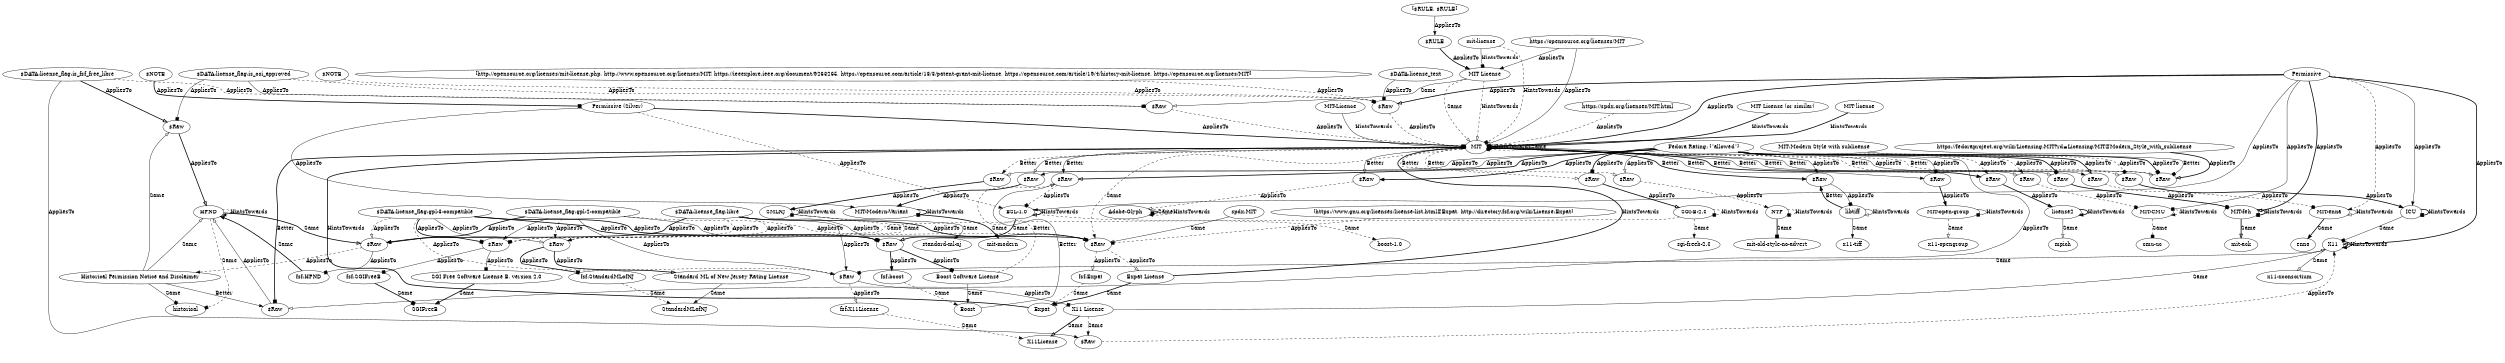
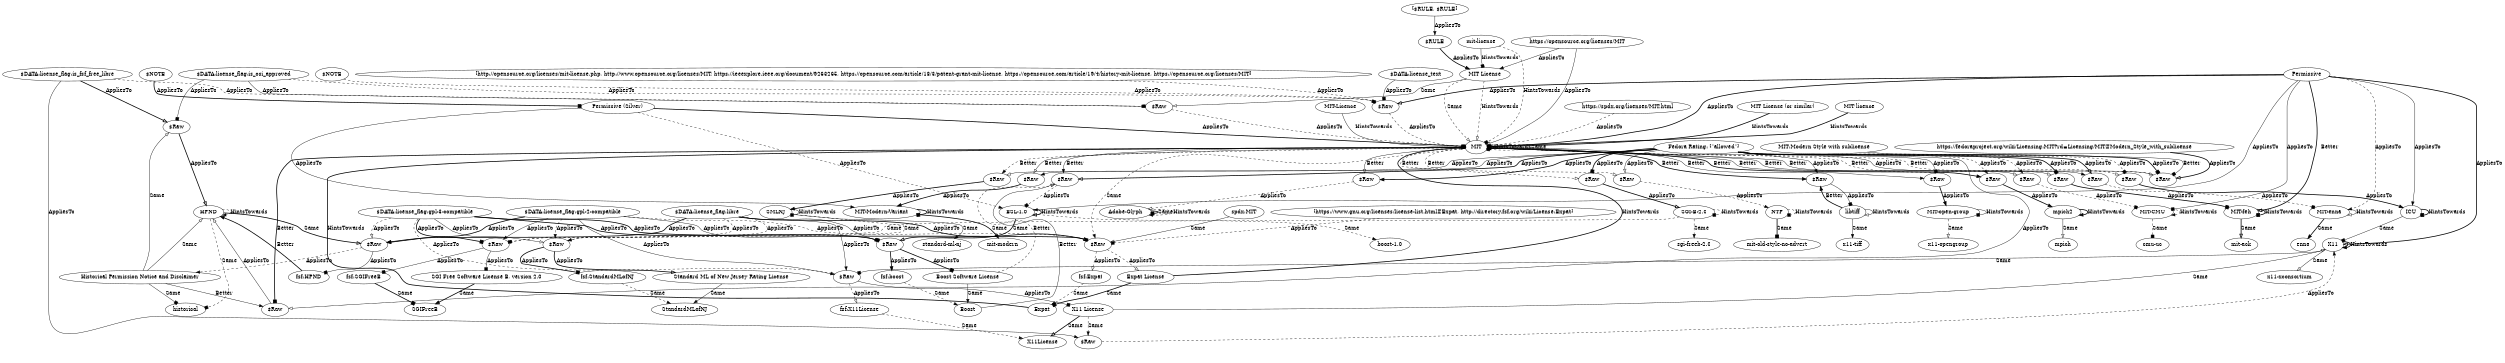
(2330, 147) -> (2330, 147)
(2063, 212) -> (2063, 212)
(286, 245) -> (286, 245)
(1094, 295) -> (1094, 295)
